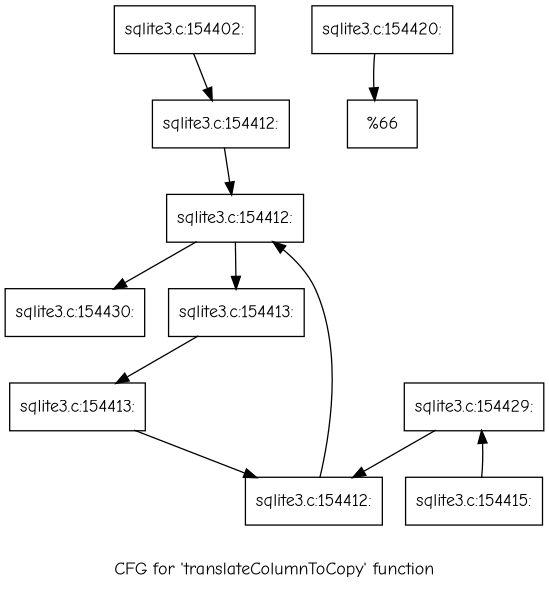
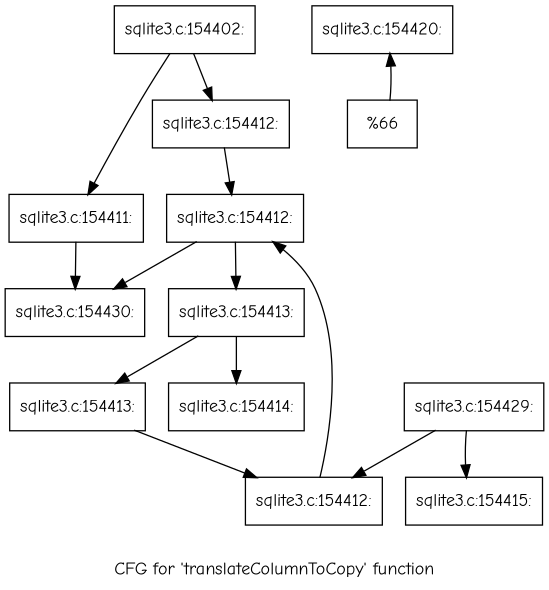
(374, 70) -> (391, 83)
none -> (76, 218)
none -> (236, 407)
(483, 461) -> (465, 448)
